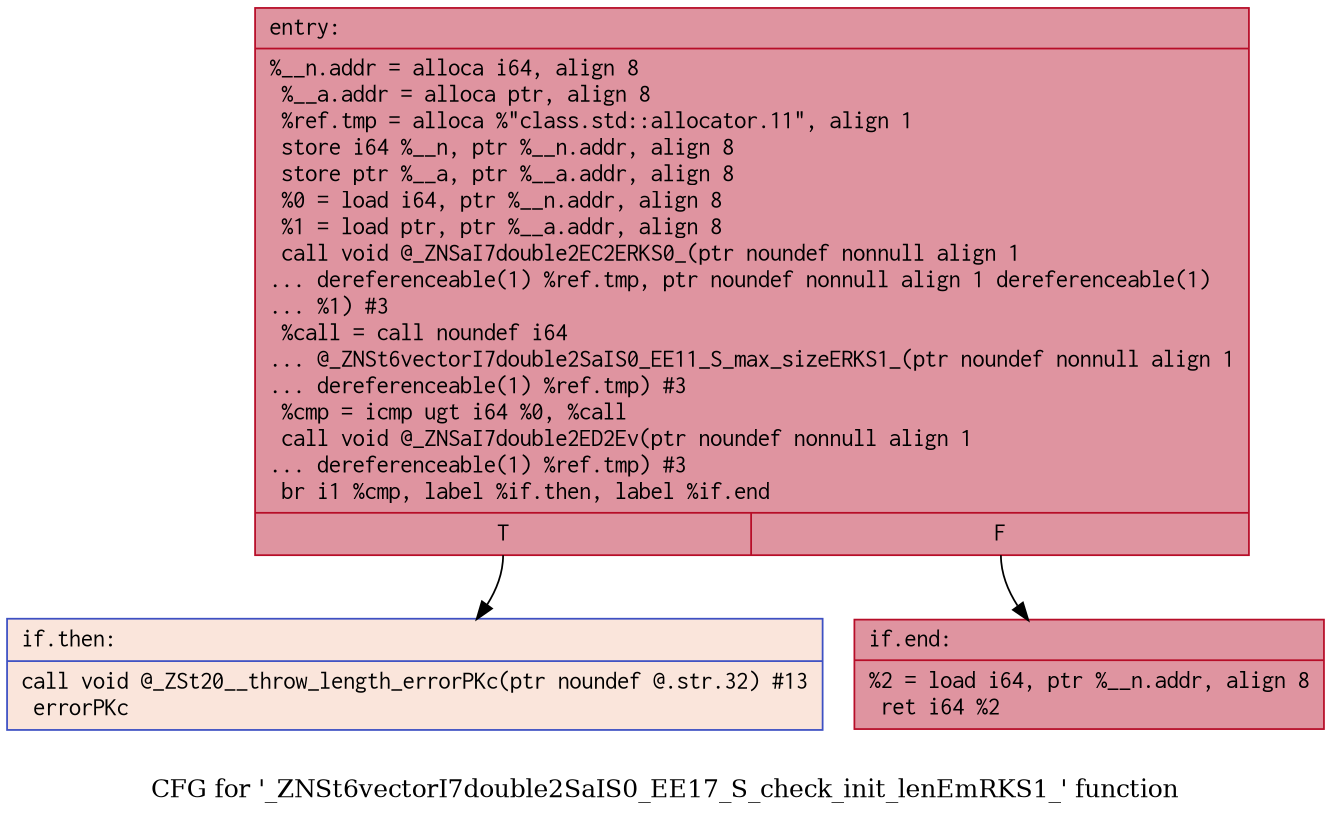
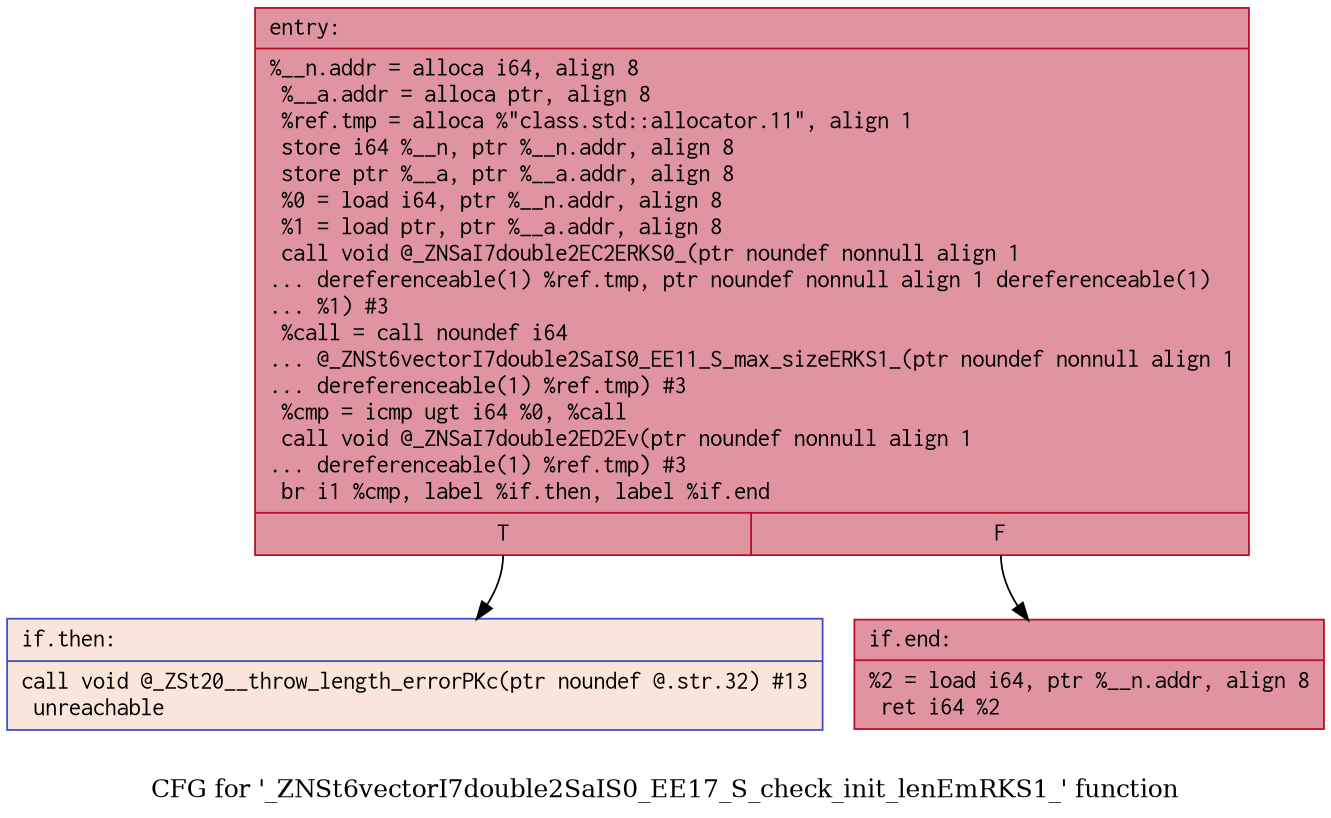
(75, 708) -> (94, 708)
